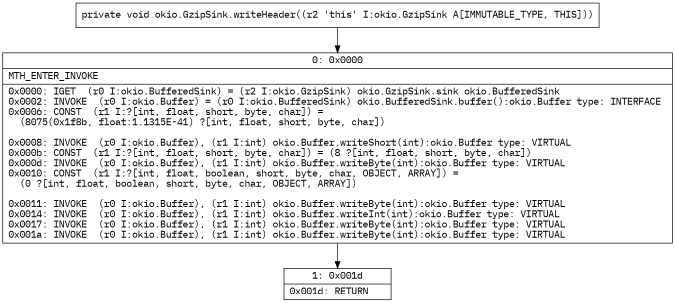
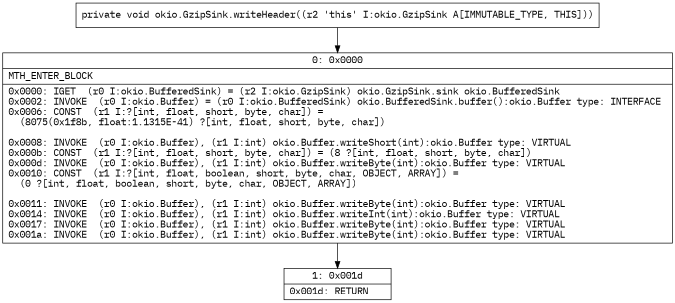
(54, 76) -> (50, 76)
